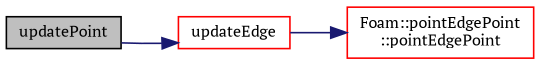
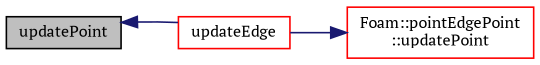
(440, 33) -> (440, 33)
(142, 43) -> (158, 22)
